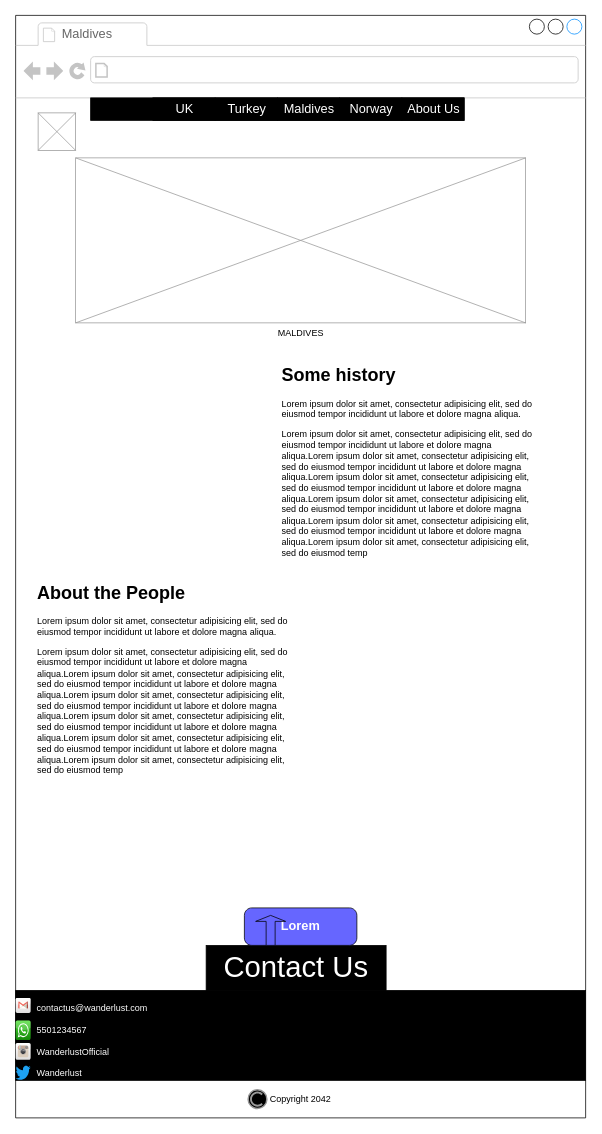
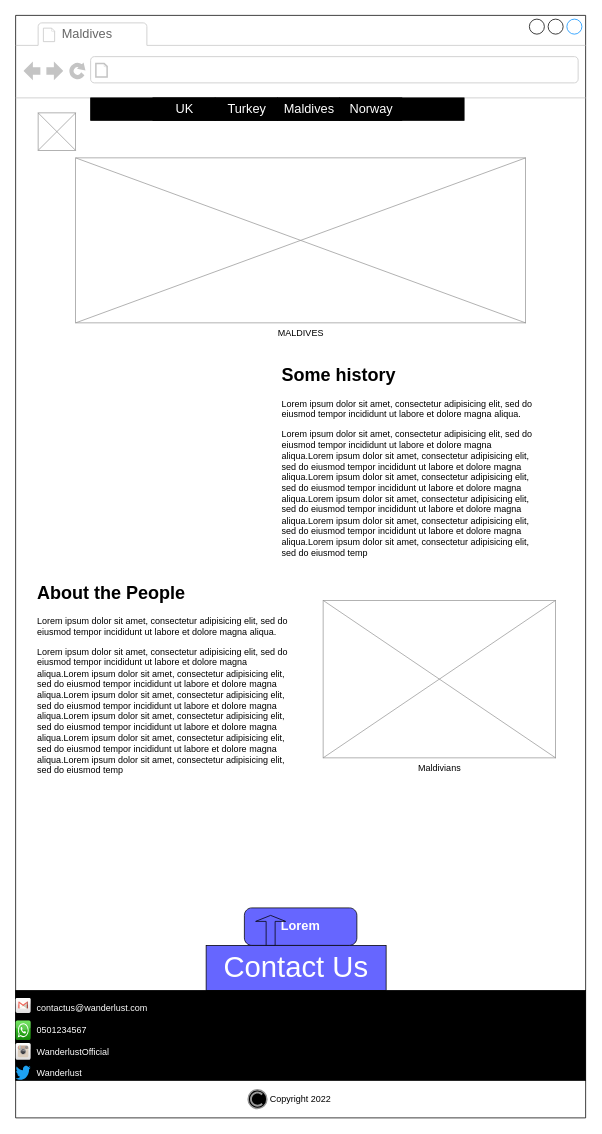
(433, 109) -> none
none -> (439, 679)
(296, 968) -> (296, 968)
(77, 1004) -> (77, 1004)
(300, 1099) -> (300, 1099)
